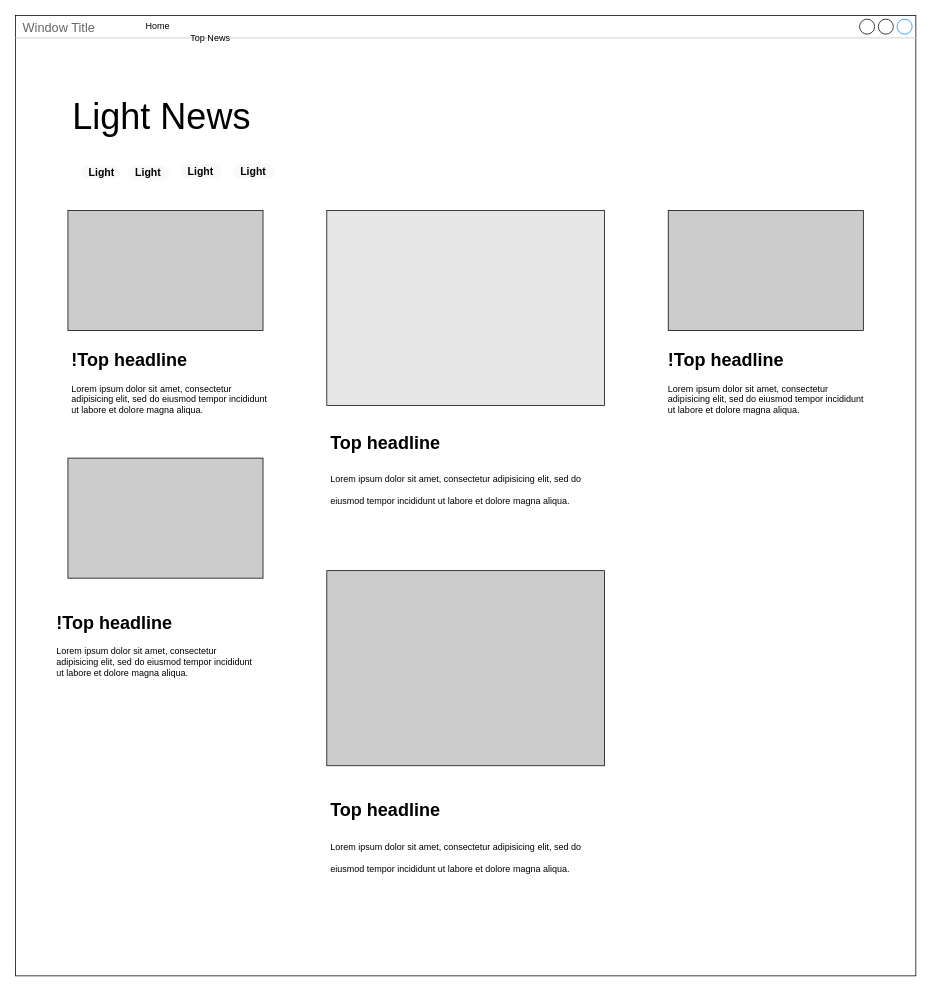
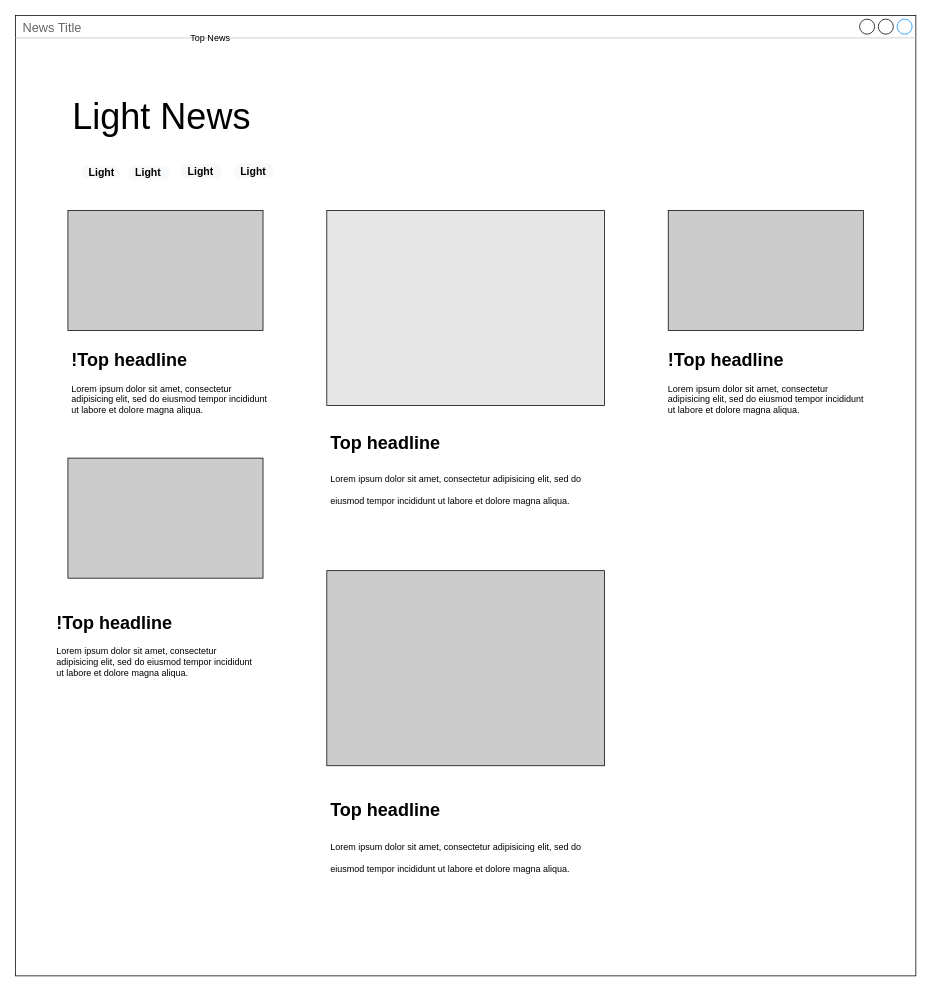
(158, 27) -> none
(59, 28) -> (54, 28)
